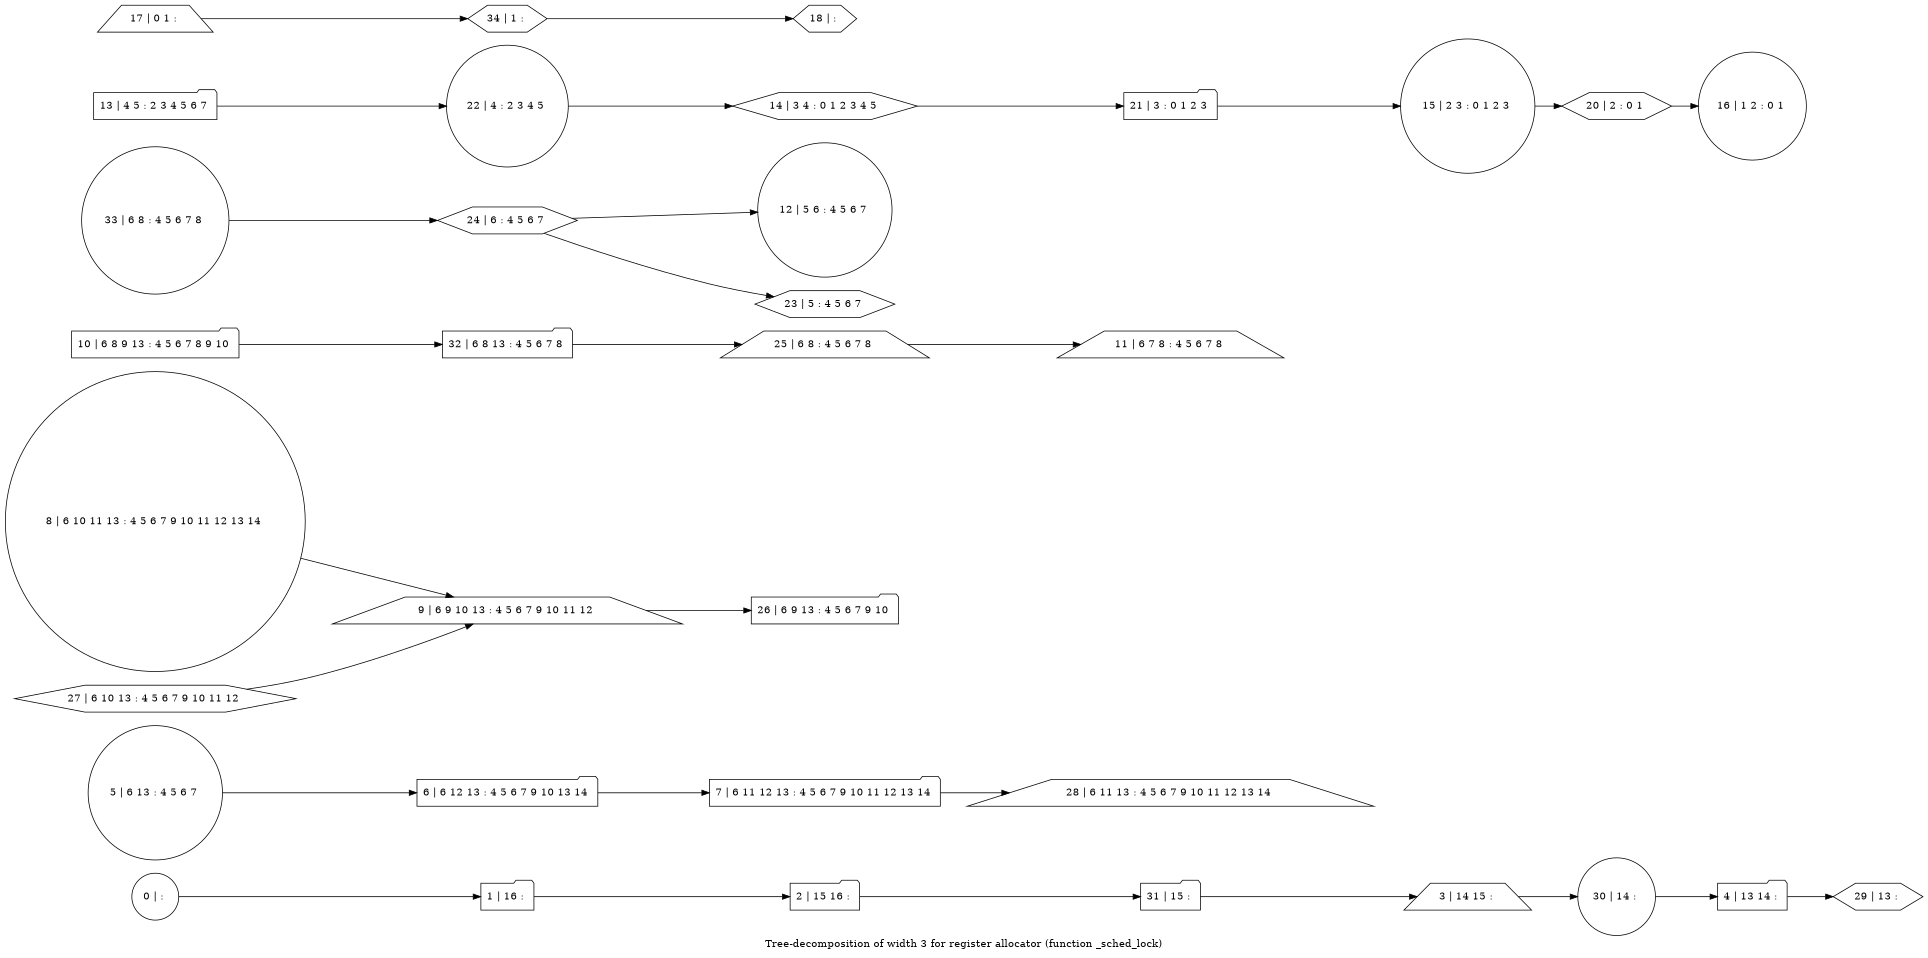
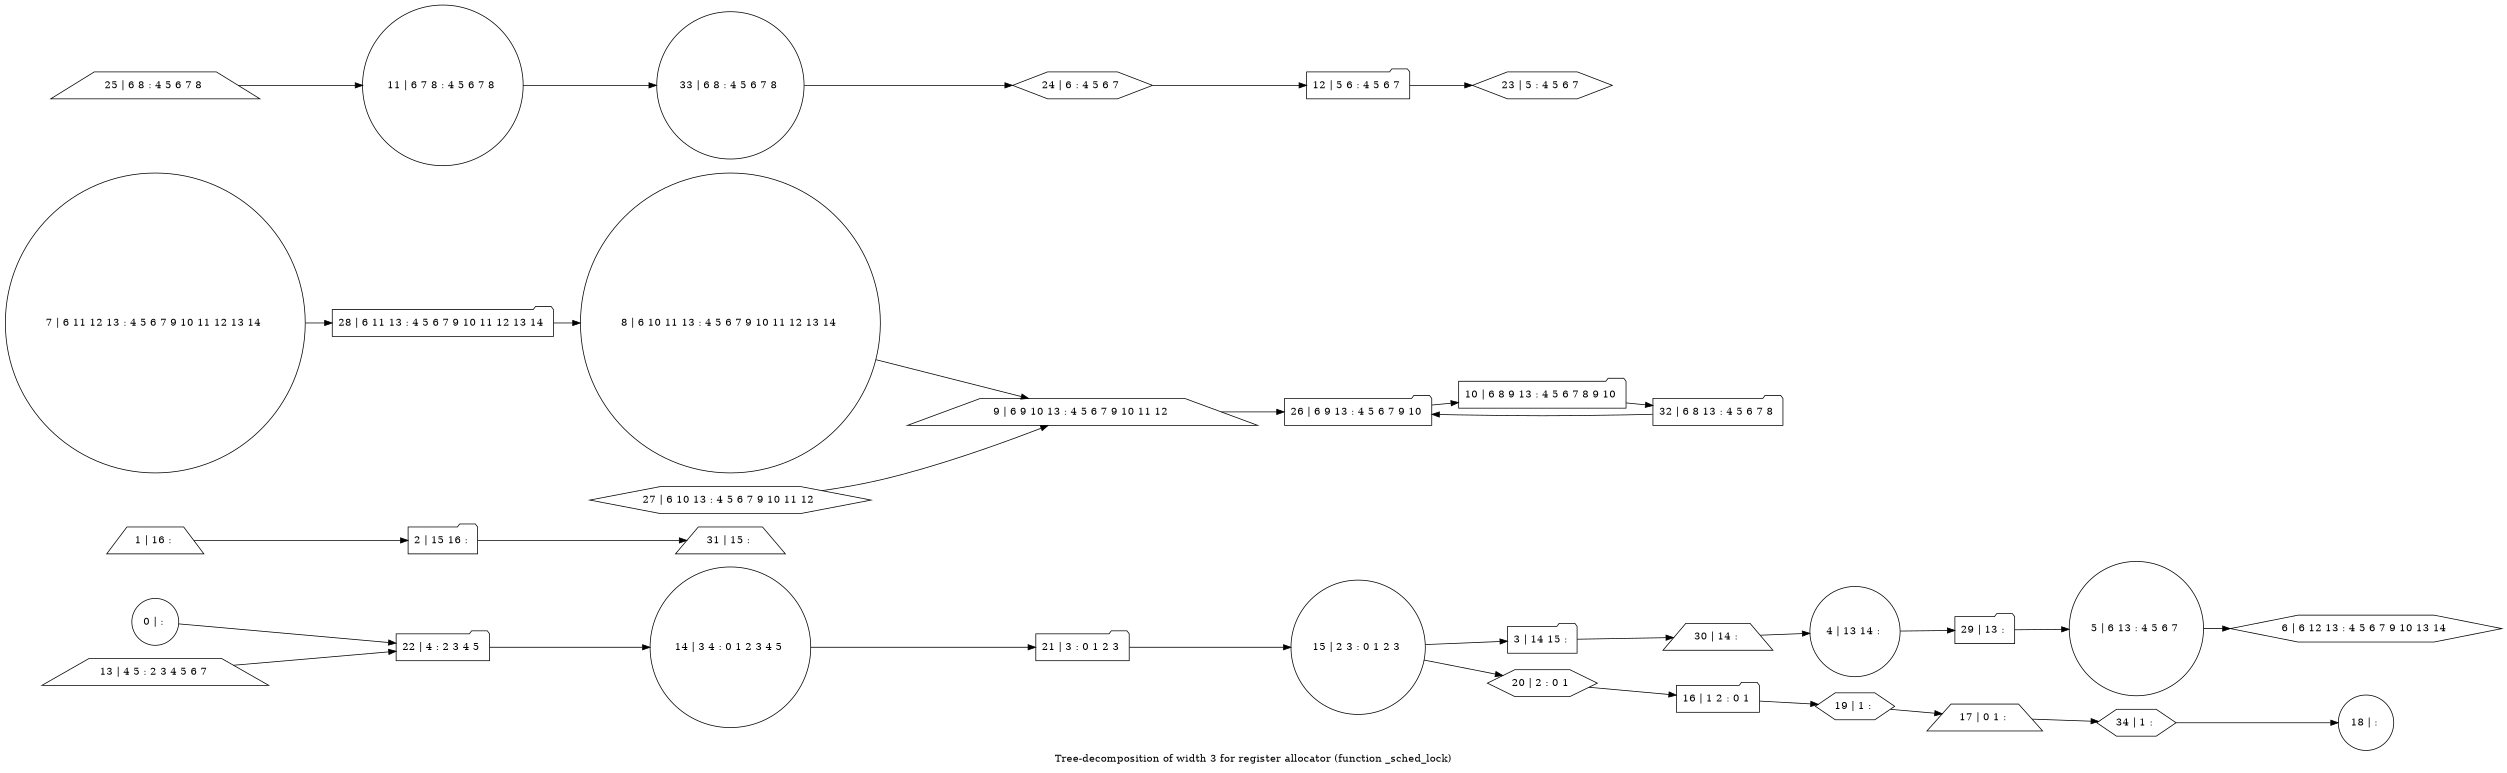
(825, 19) -> (2366, 723)
none -> (586, 85)
(155, 106) -> (155, 672)
(507, 106) -> (443, 647)
(825, 106) -> (730, 647)
(1752, 106) -> (1718, 699)
(825, 210) -> (1358, 85)
(654, 269) -> (1437, 85)
none -> (563, 323)
(653, 344) -> (1546, 416)
(1171, 344) -> (443, 85)
none -> (1441, 404)
none -> (2038, 630)
none -> (1855, 706)
(507, 793) -> (2366, 629)
(650, 793) -> none
(825, 793) -> (155, 323)
(1171, 793) -> (443, 323)
(326, 897) -> (284, 633)
(507, 897) -> (155, 540)
(1171, 897) -> (730, 540)
(1305, 897) -> (1463, 643)
(1468, 897) -> (1542, 640)
(1617, 897) -> (1718, 637)
(1752, 897) -> (1855, 632)
(1878, 897) -> (1985, 630)
